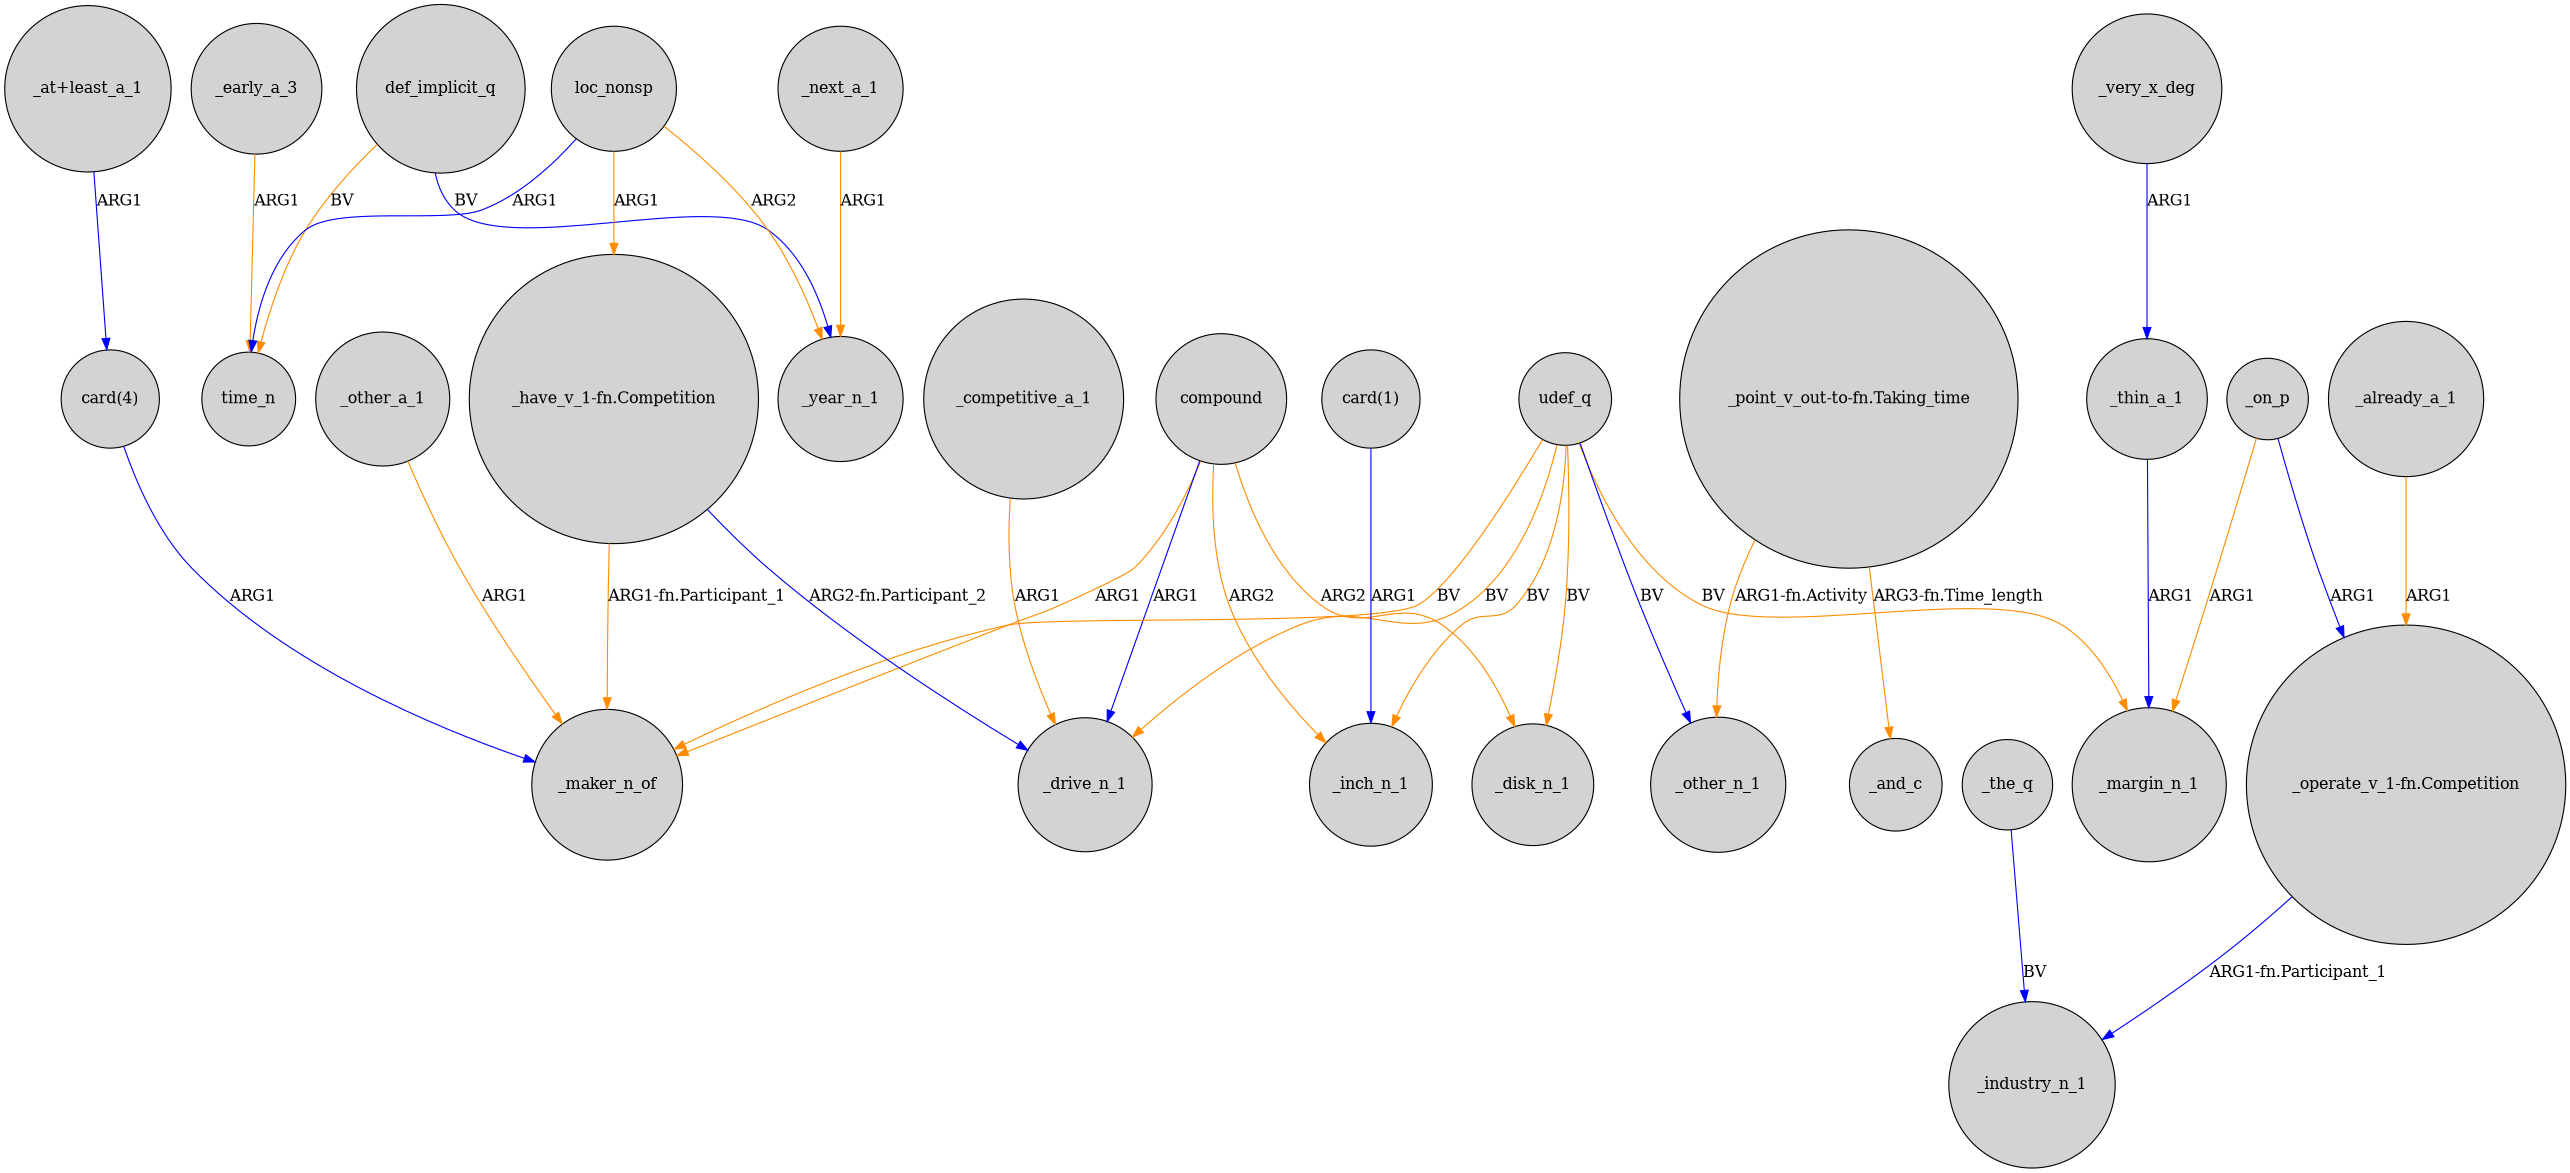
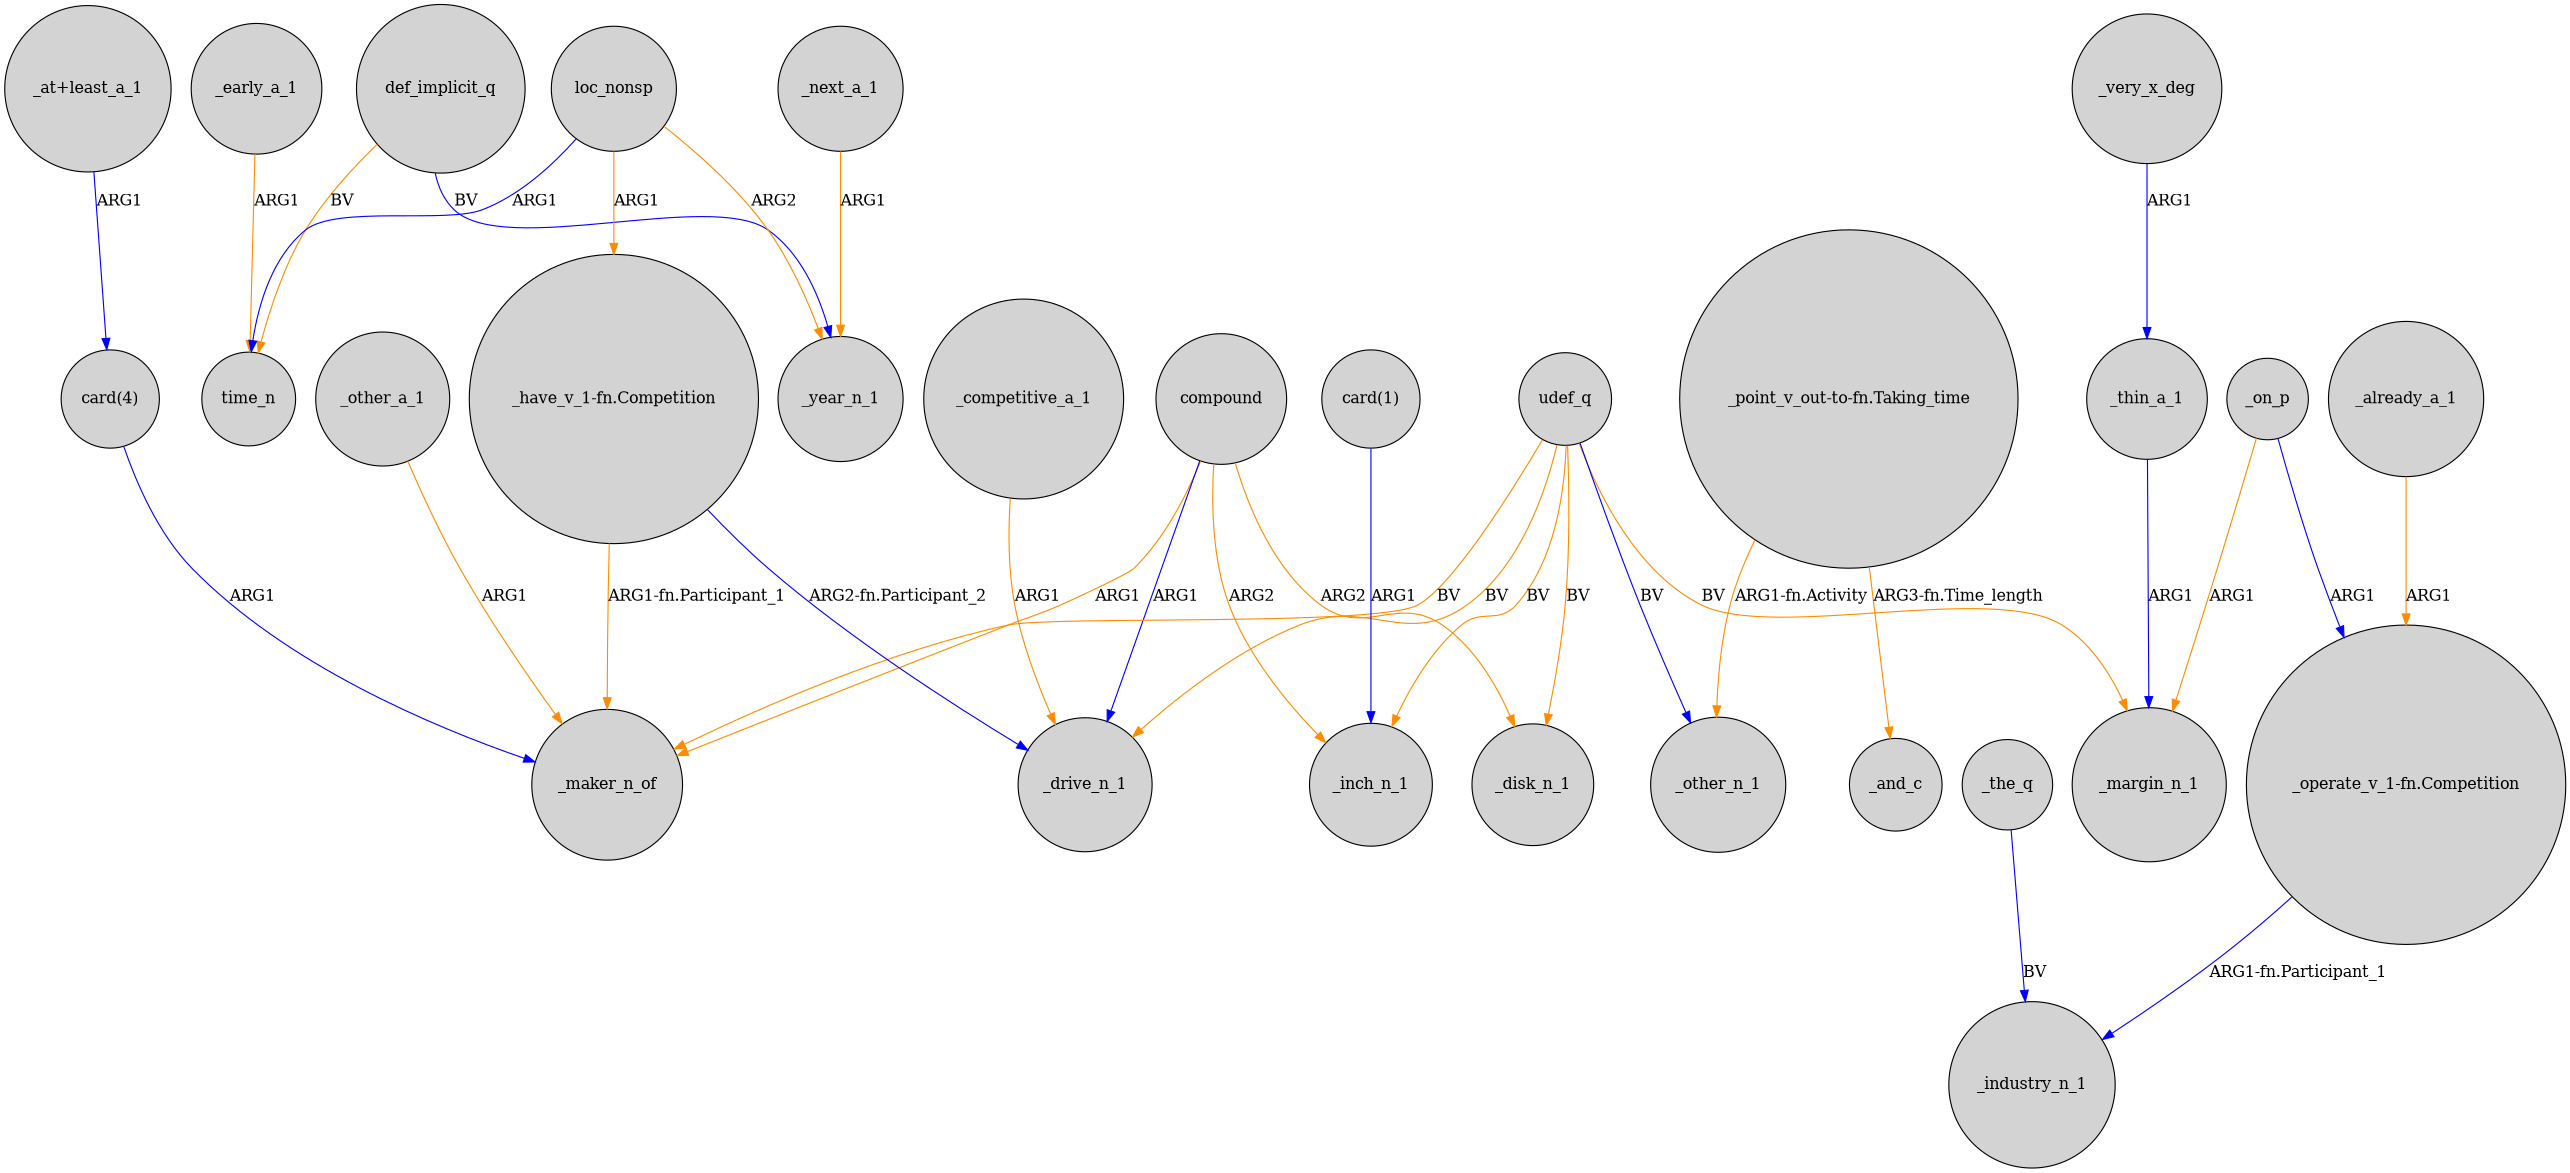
(257, 89) -> (257, 89)
